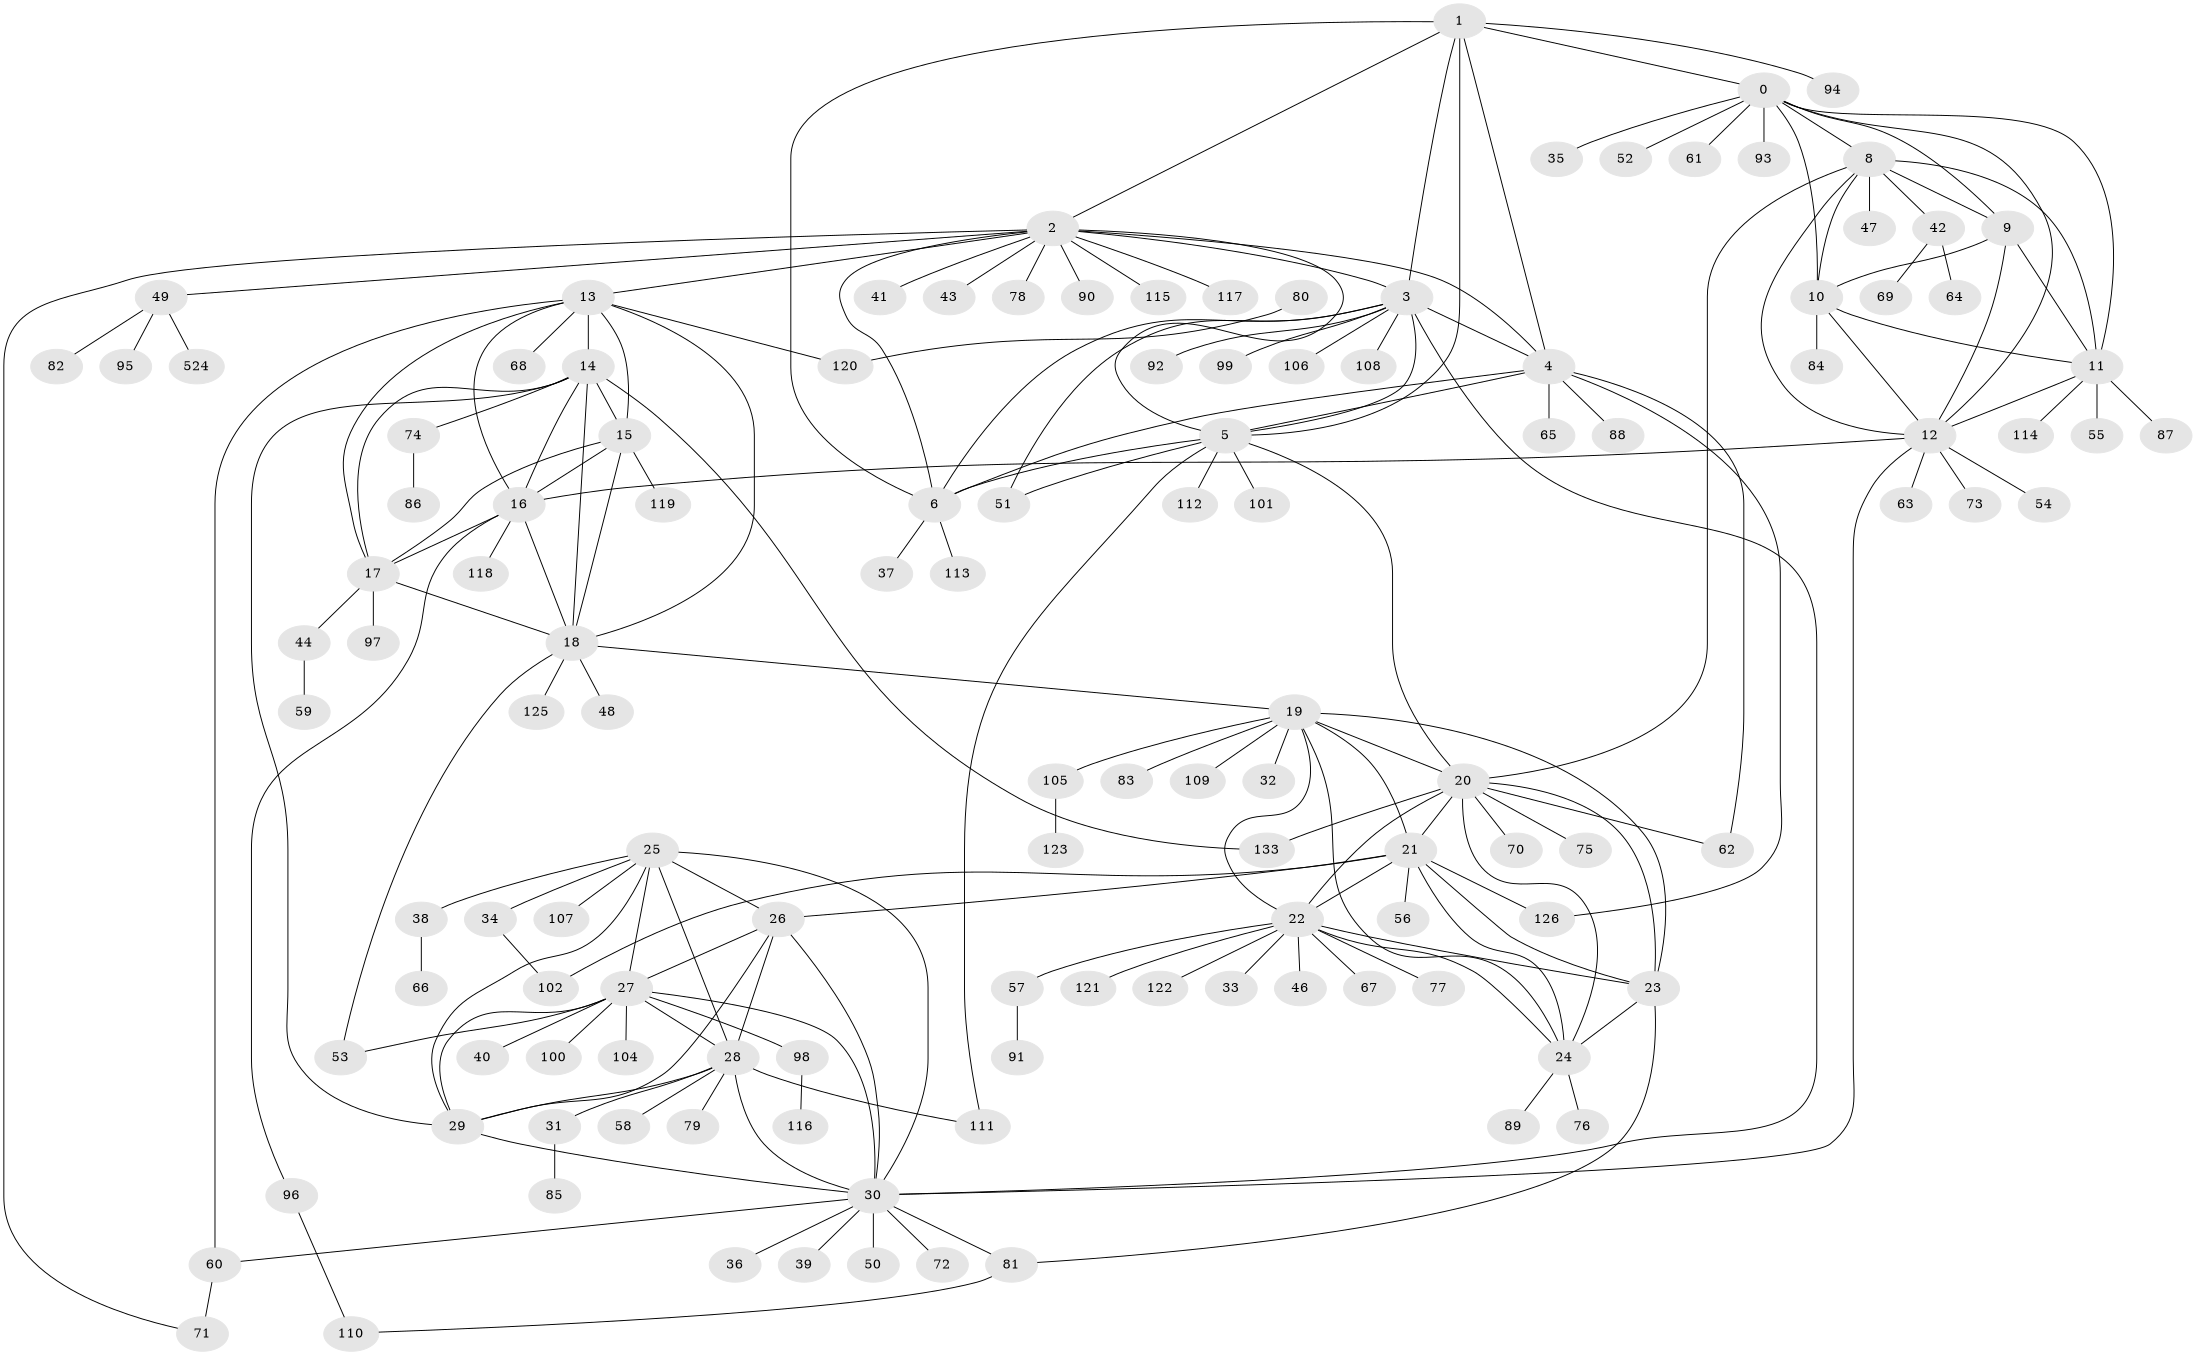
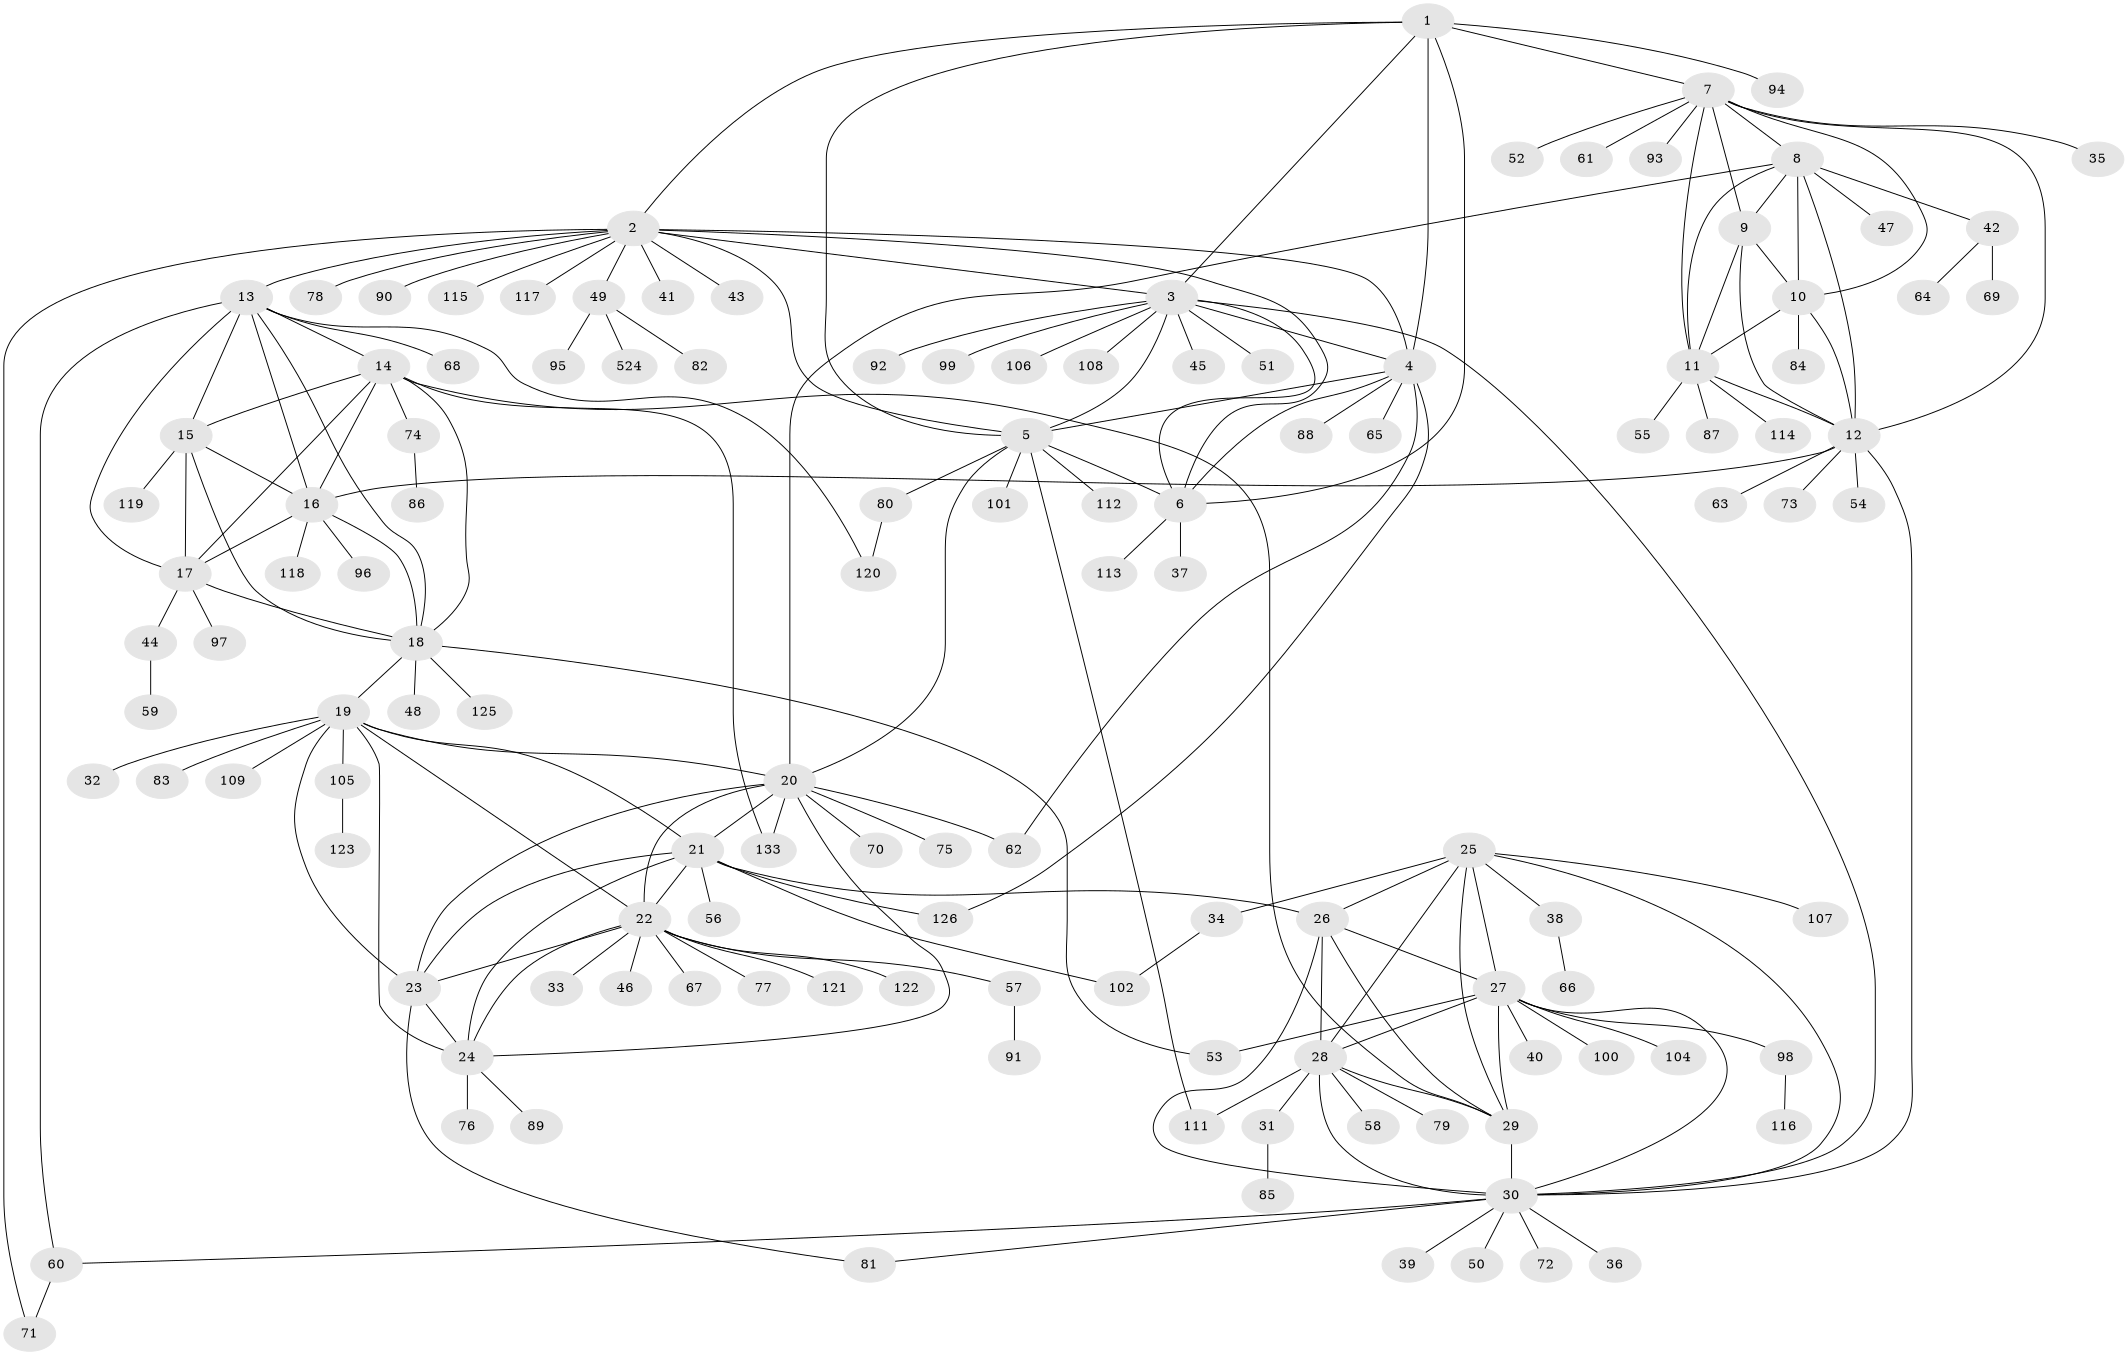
(1764, 90) -> (1708, 90)
none -> (1199, 367)
(1099, 470) -> (956, 470)
(351, 1334) -> none
